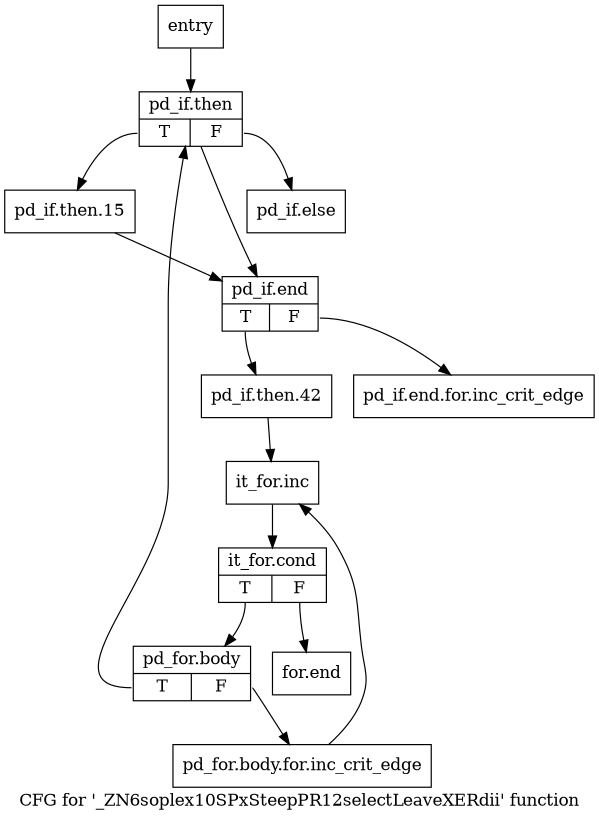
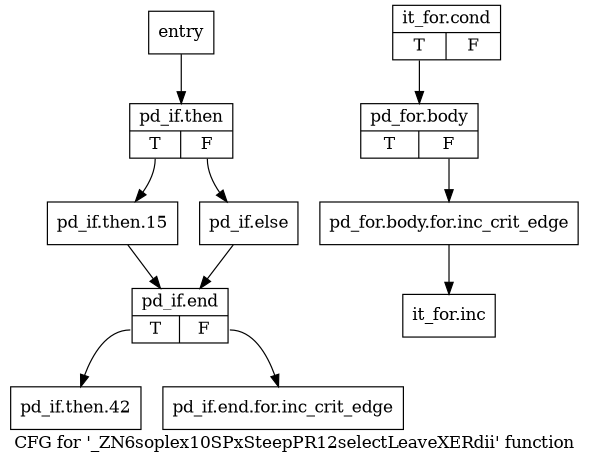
(225, 207) -> (220, 262)
(269, 434) -> none
(168, 441) -> none
(272, 520) -> none
(312, 674) -> none
